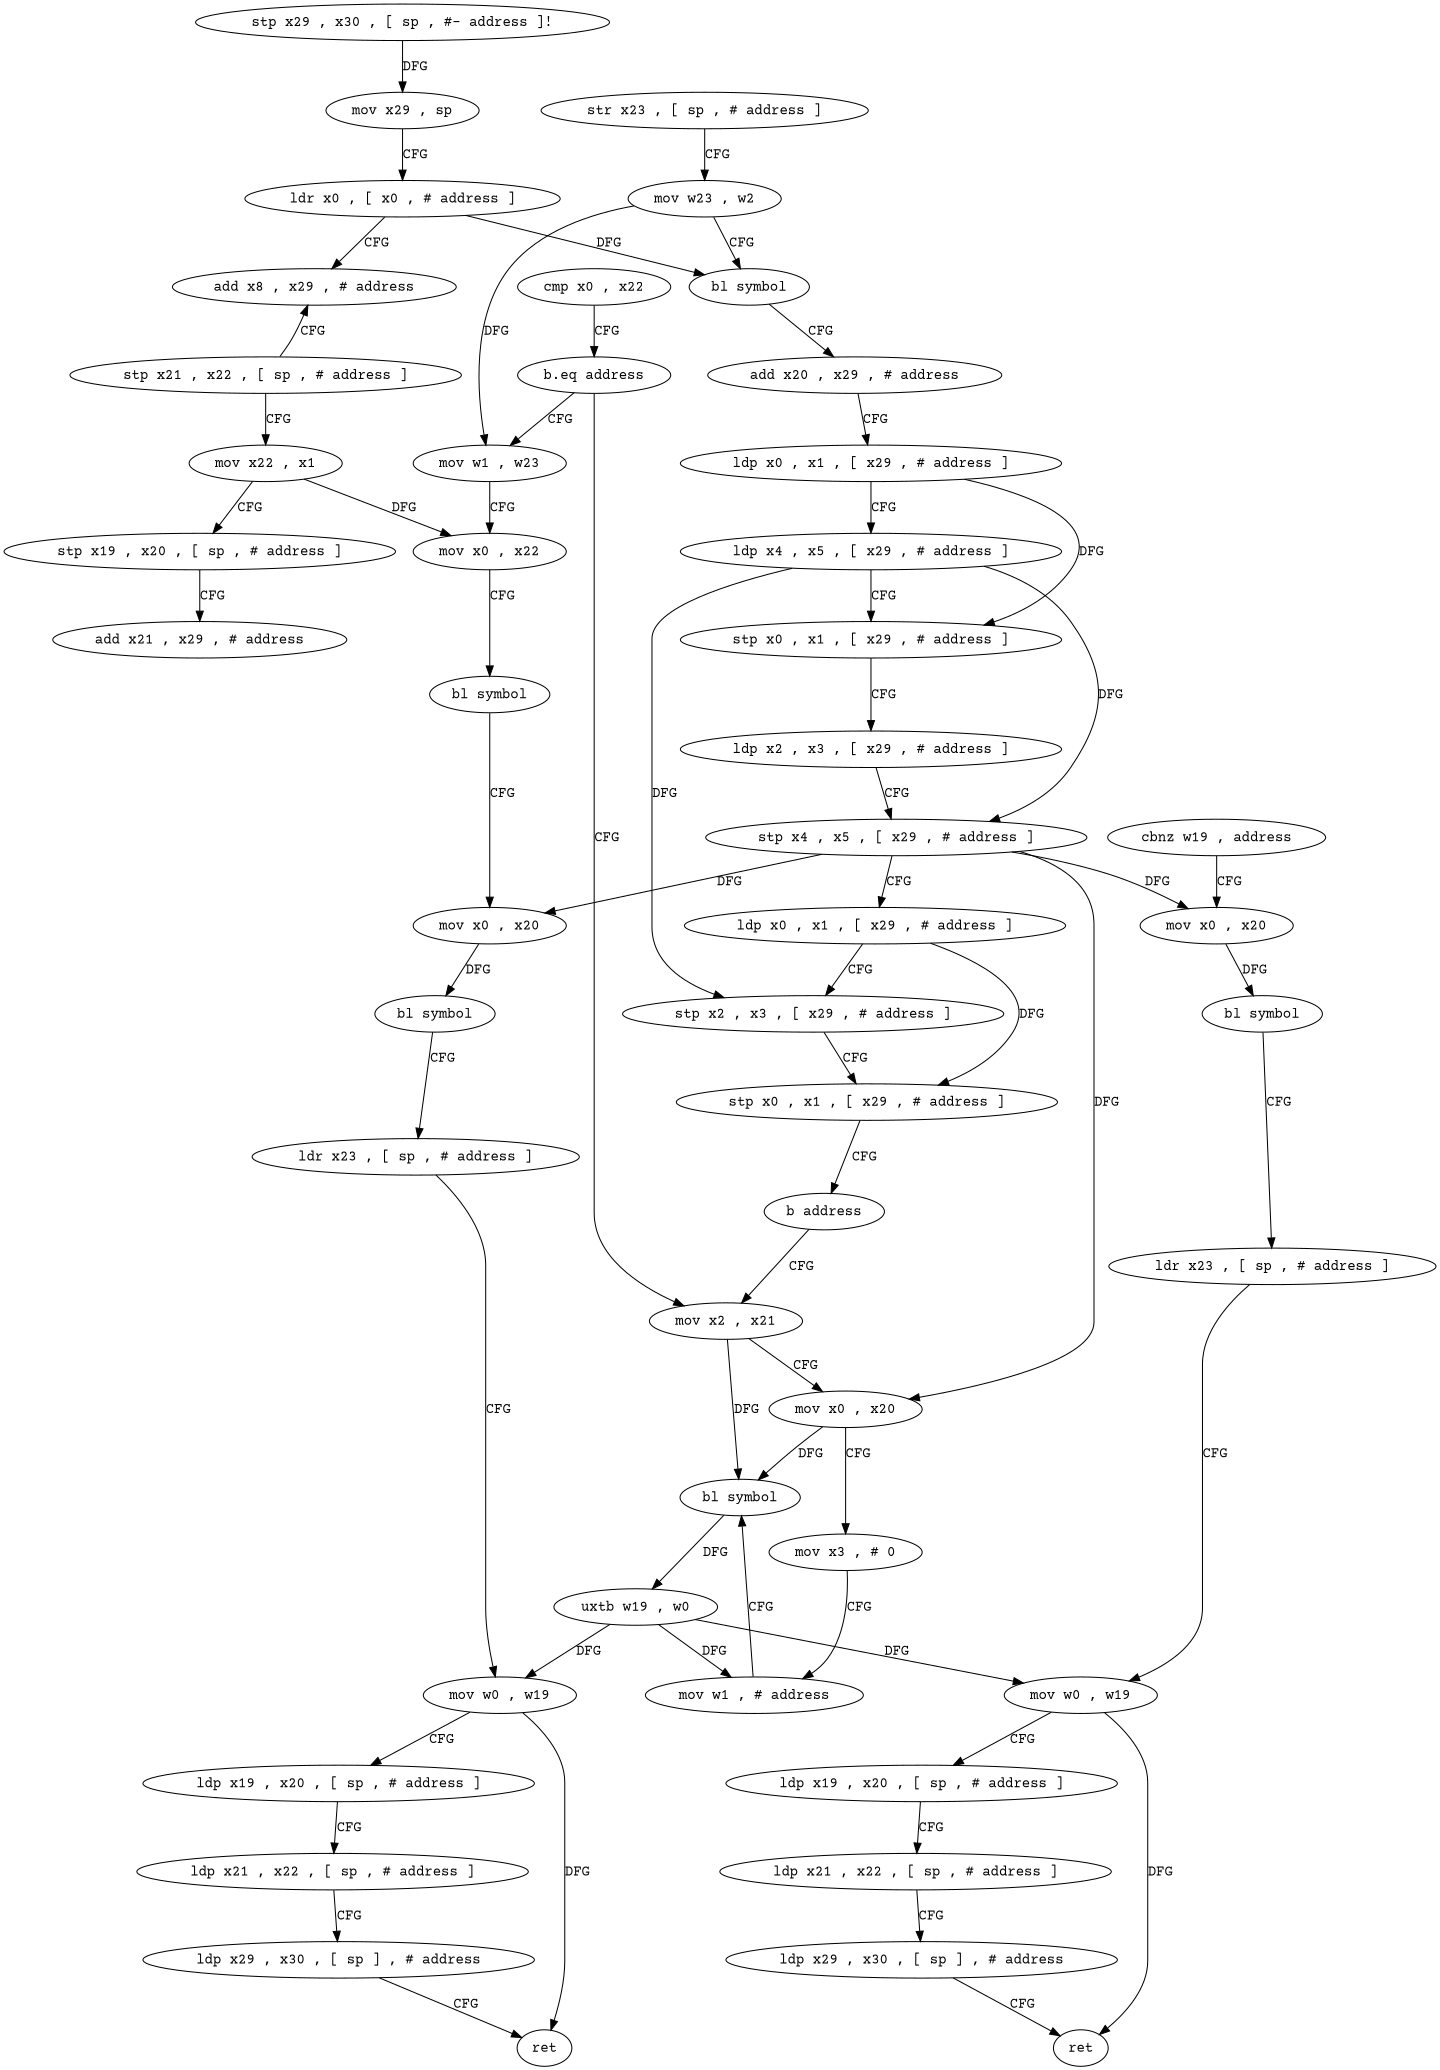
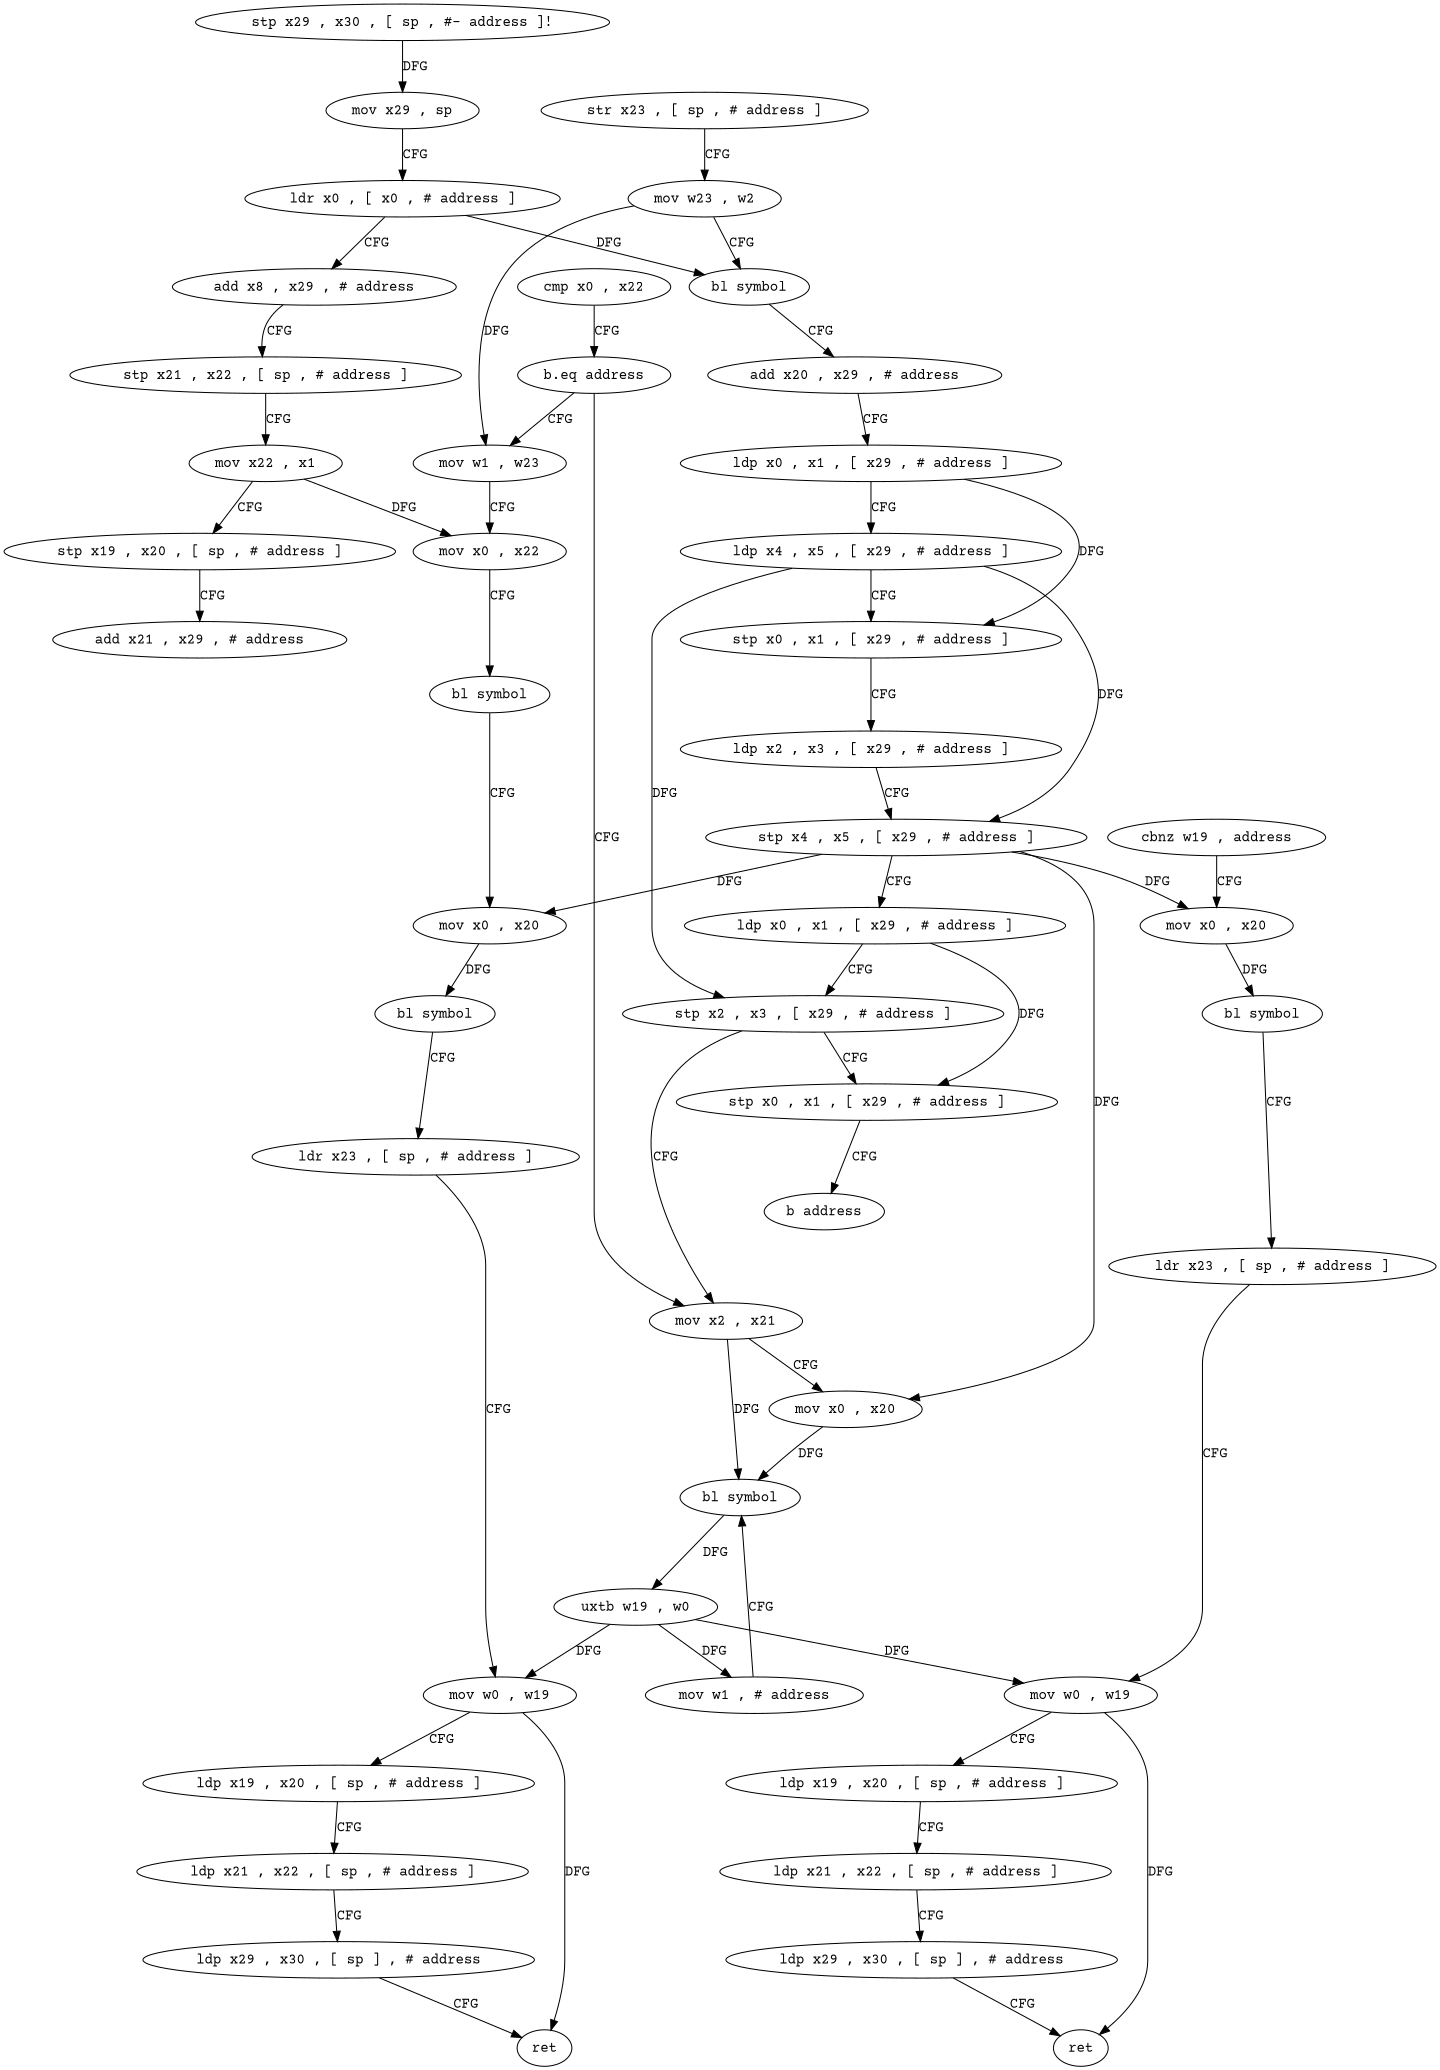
(293, 336) -> (267, 323)
(779, 1262) -> (652, 1147)
(846, 1552) -> none
